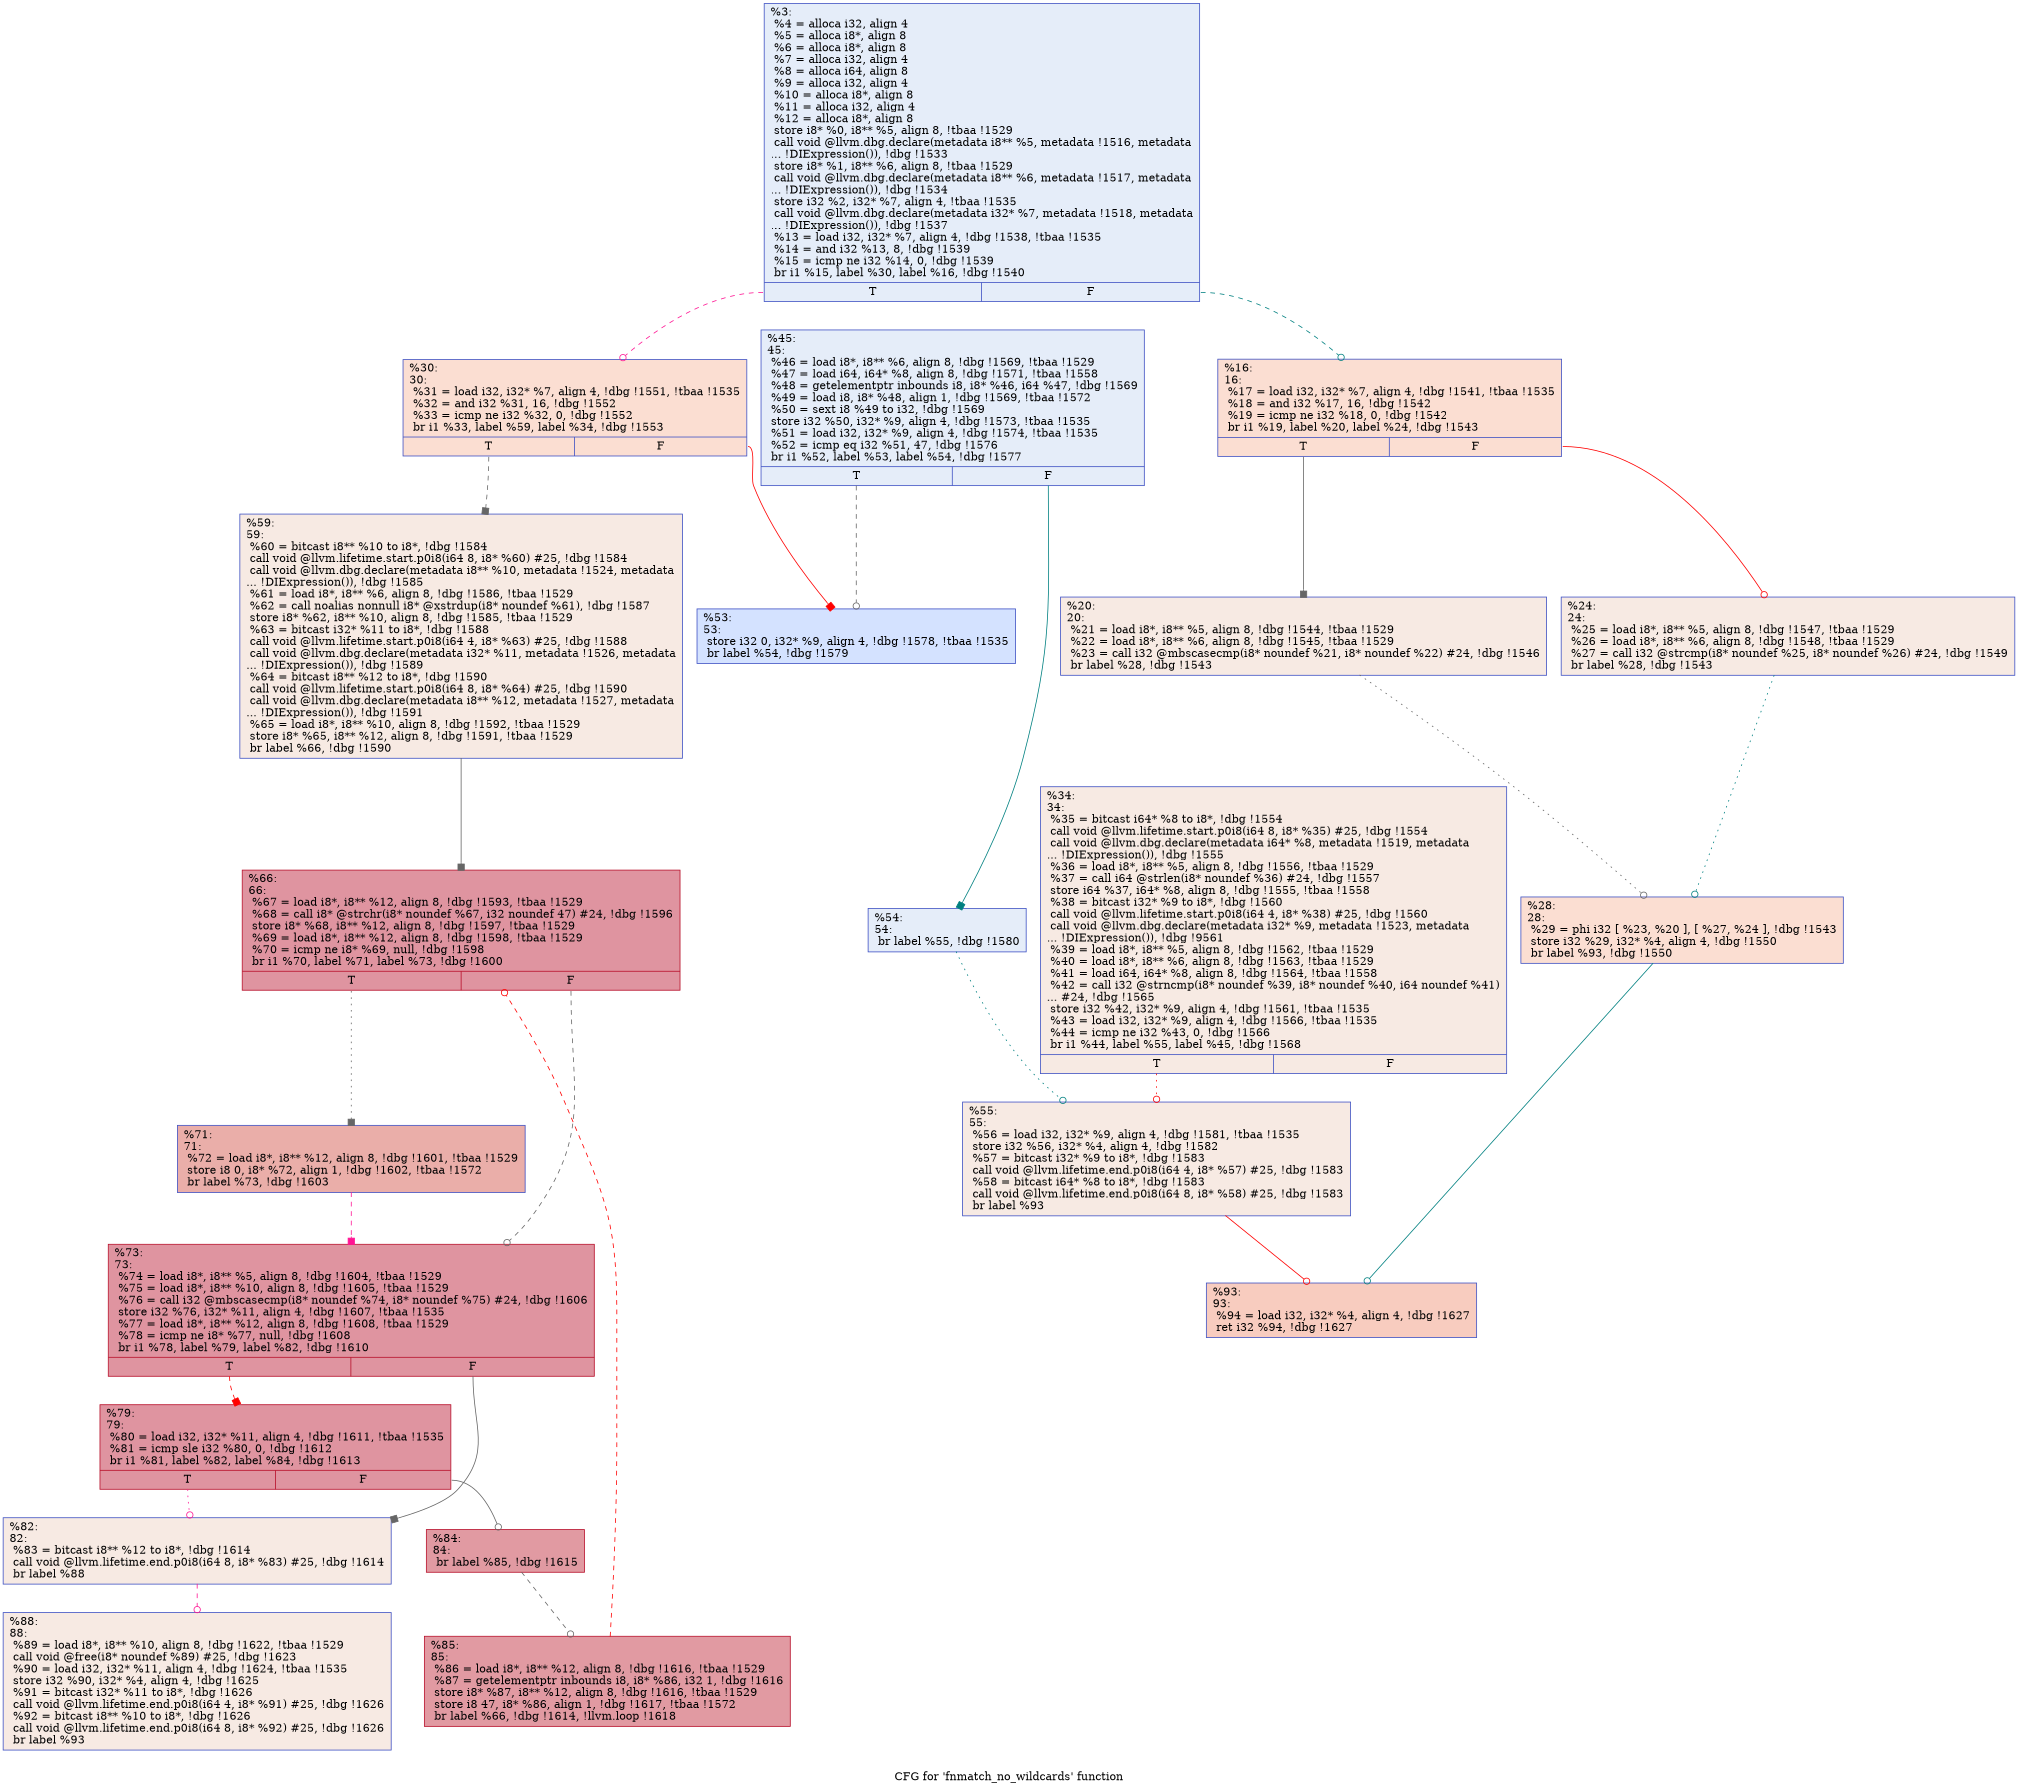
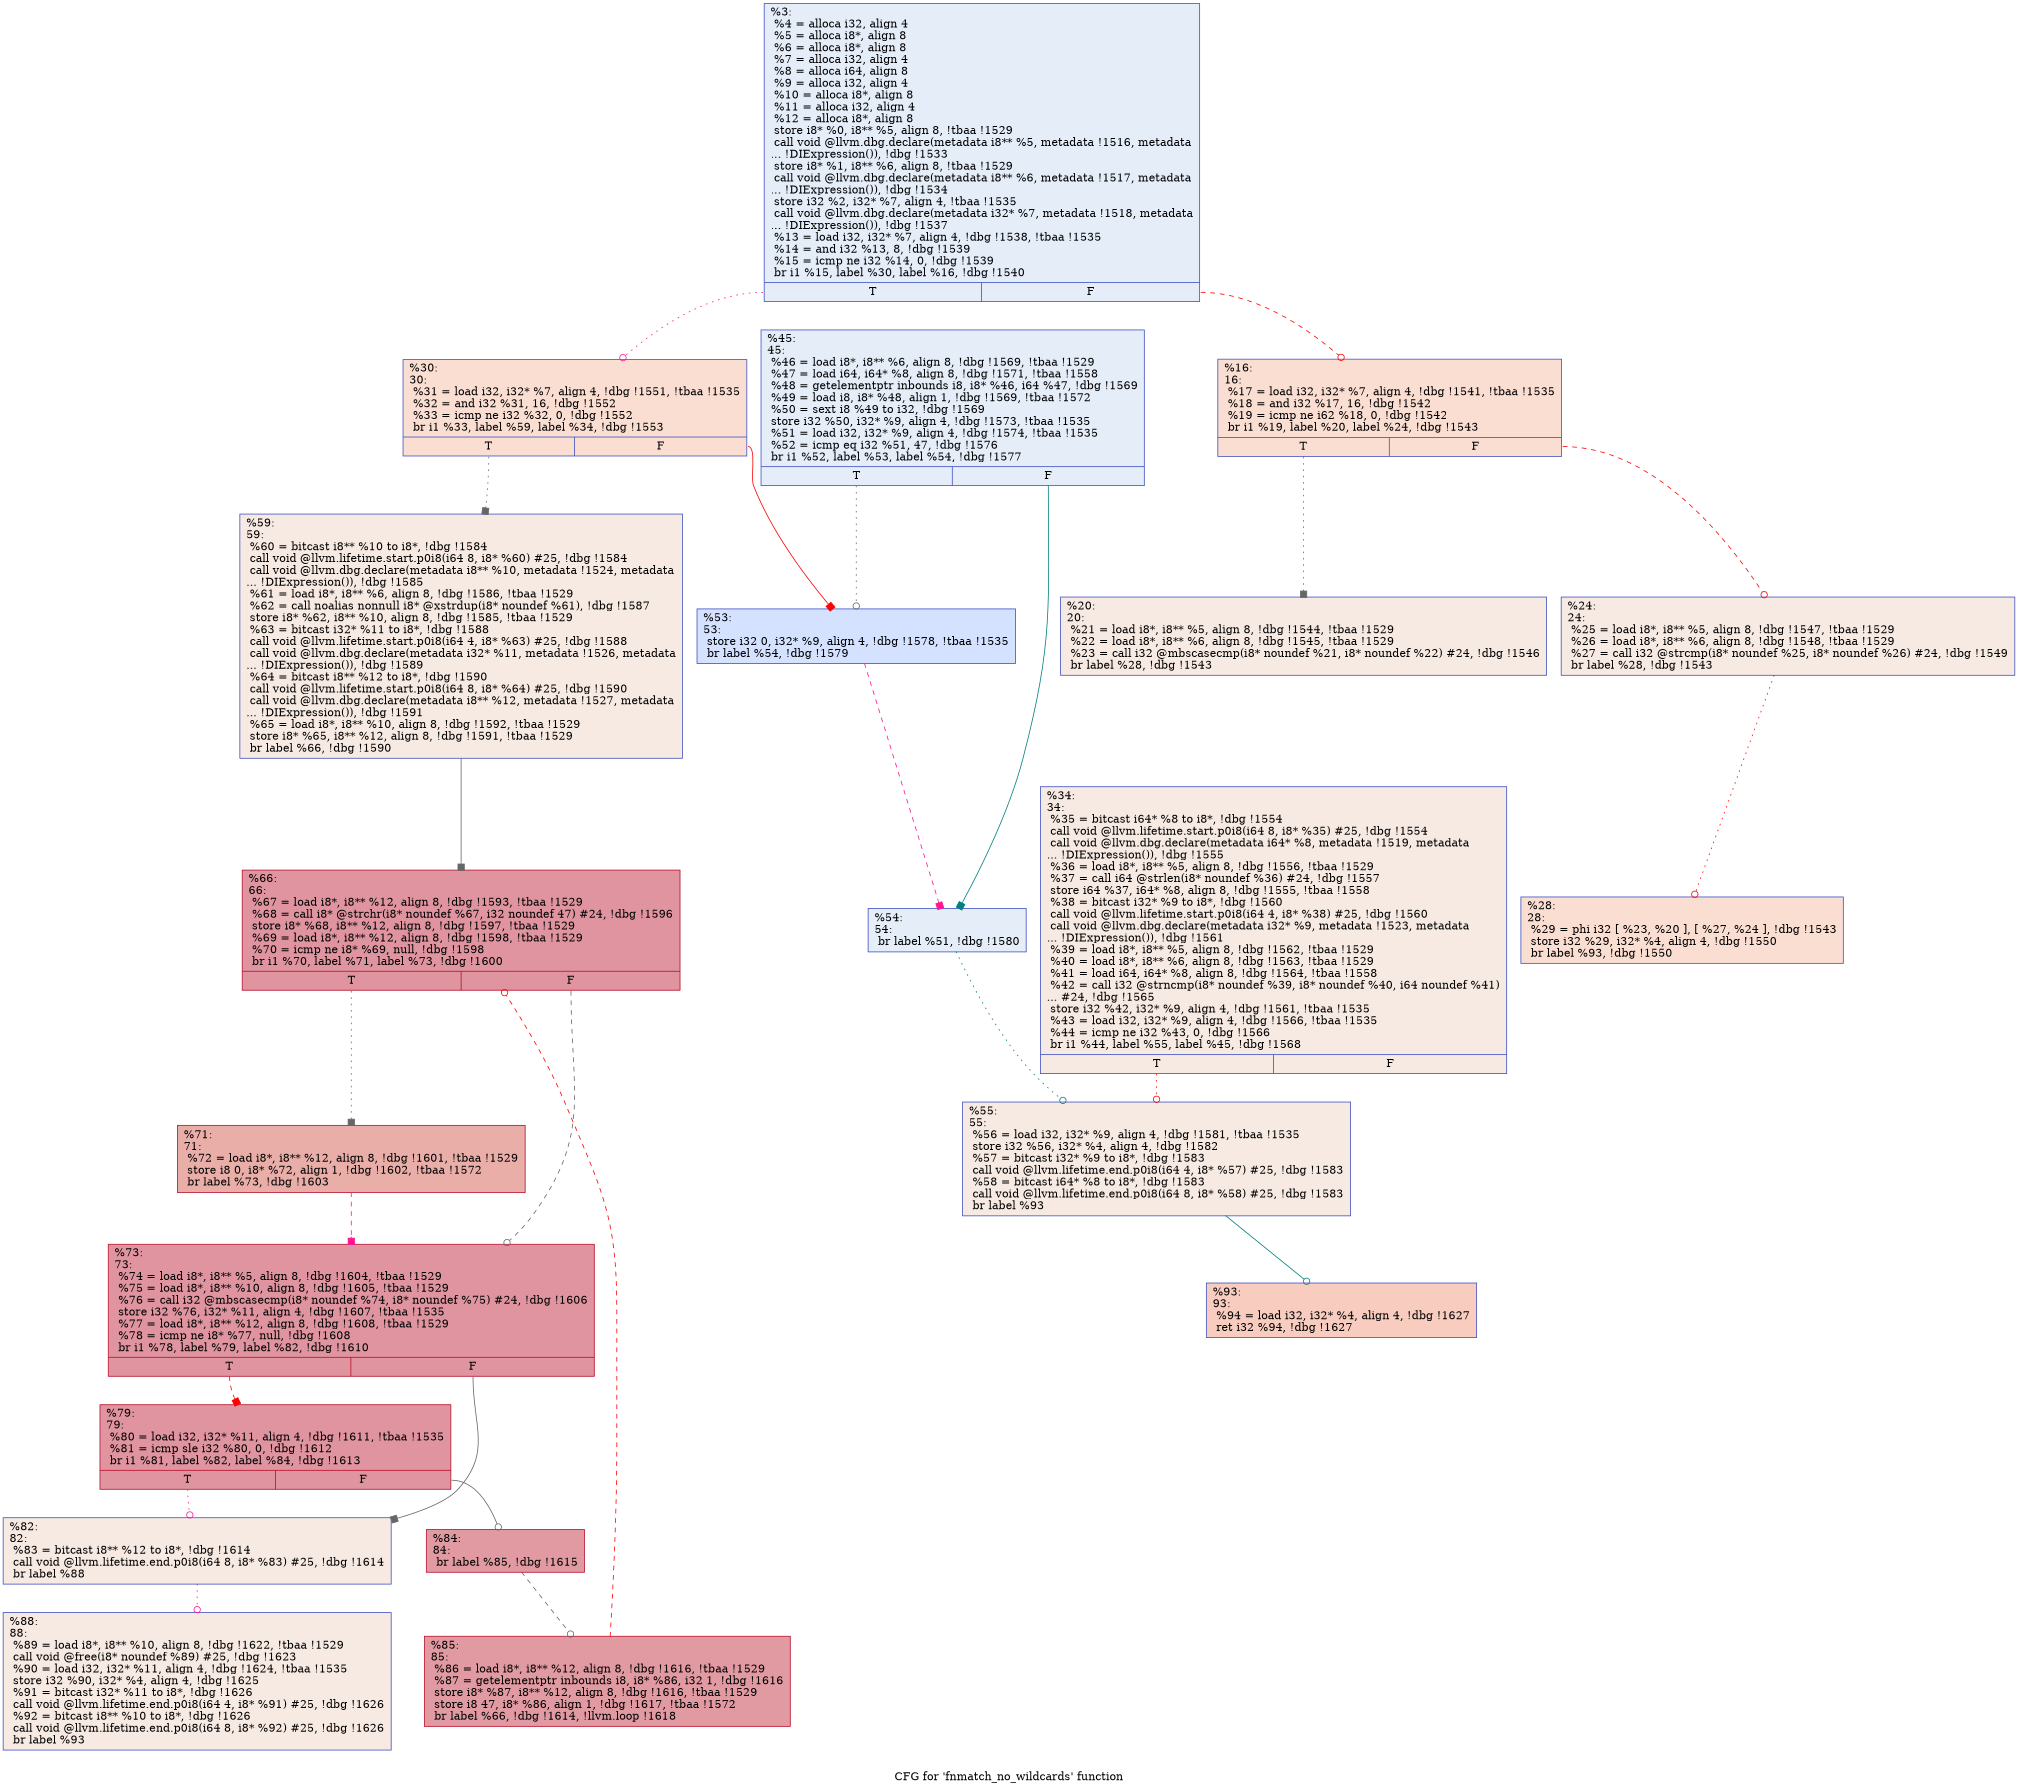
(689, 312) -> (689, 312)
(1275, 312) -> (1275, 312)
(1336, 416) -> (1336, 416)
(488, 482) -> (488, 482)
(1679, 495) -> (1679, 495)
(1304, 523) -> (1304, 523)
(856, 544) -> (856, 544)
(1504, 779) -> none
none -> (901, 782)
(1735, 783) -> (1735, 783)
(1136, 938) -> (1136, 938)
(947, 942) -> (947, 942)
(1511, 1121) -> none
(351, 1159) -> (351, 1159)
(1265, 1247) -> (1265, 1247)
(197, 1595) -> (197, 1595)
